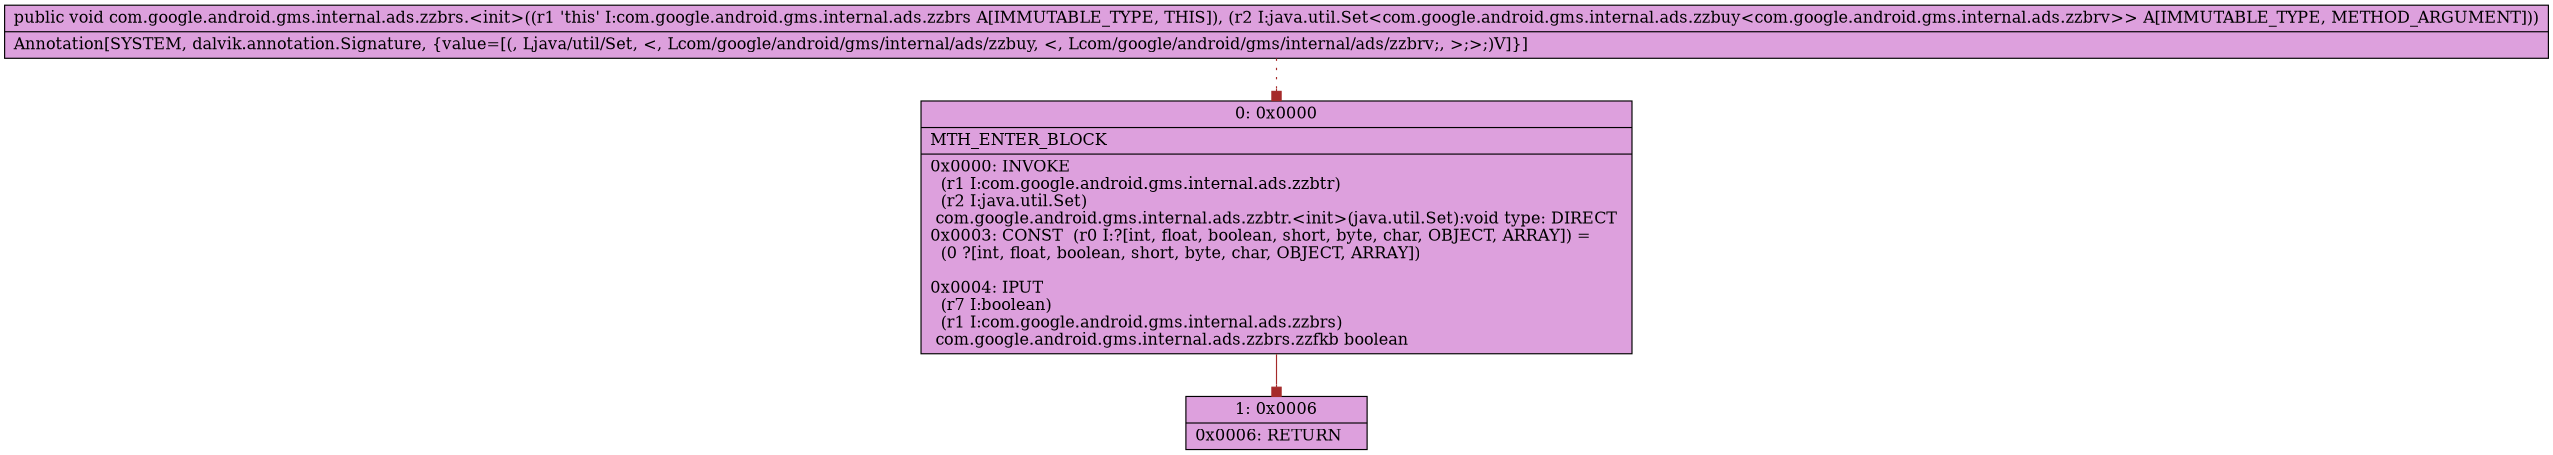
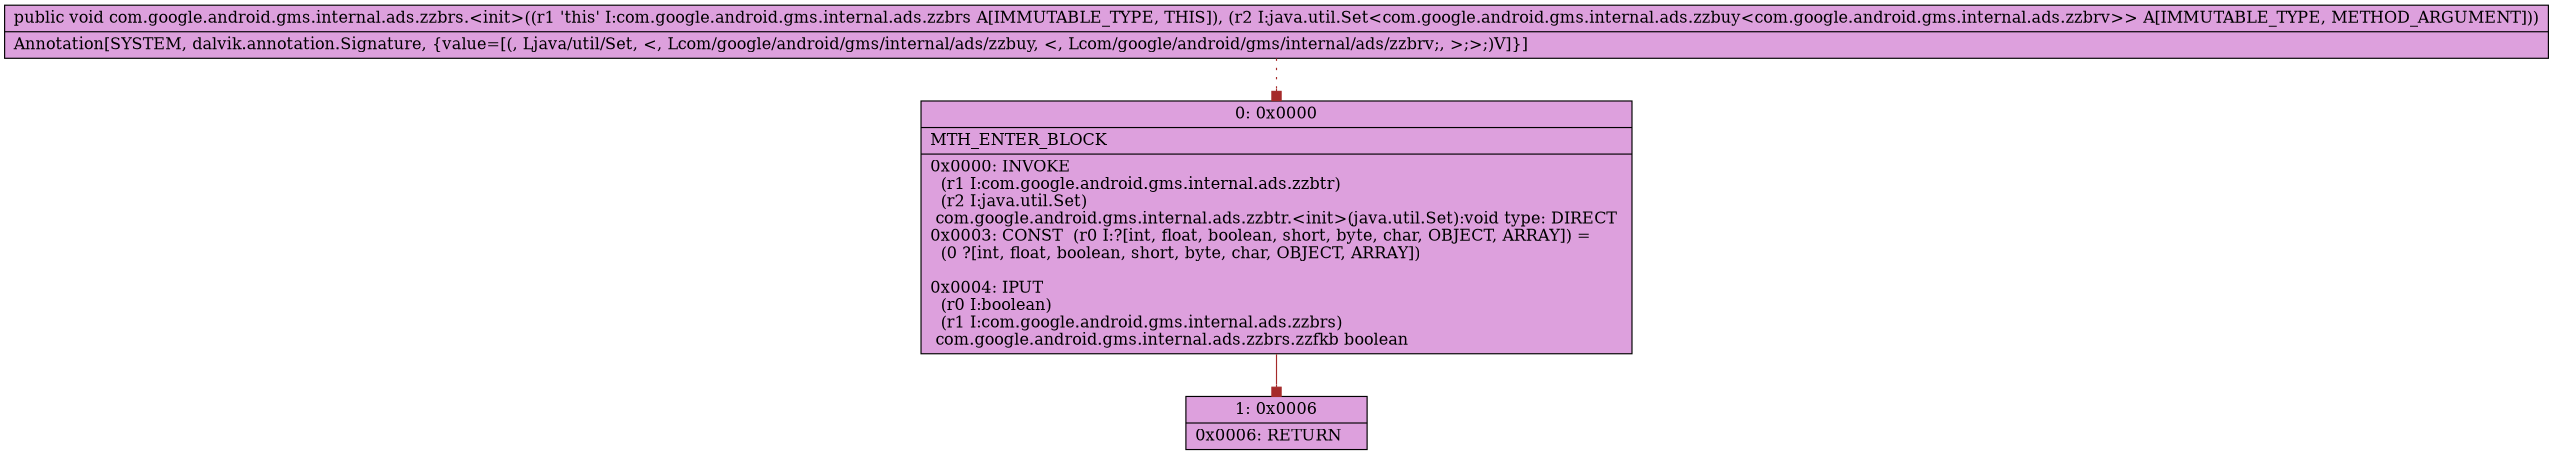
(991, 305) -> (991, 305)
